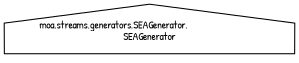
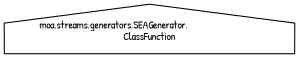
(149, 32) -> (149, 32)
